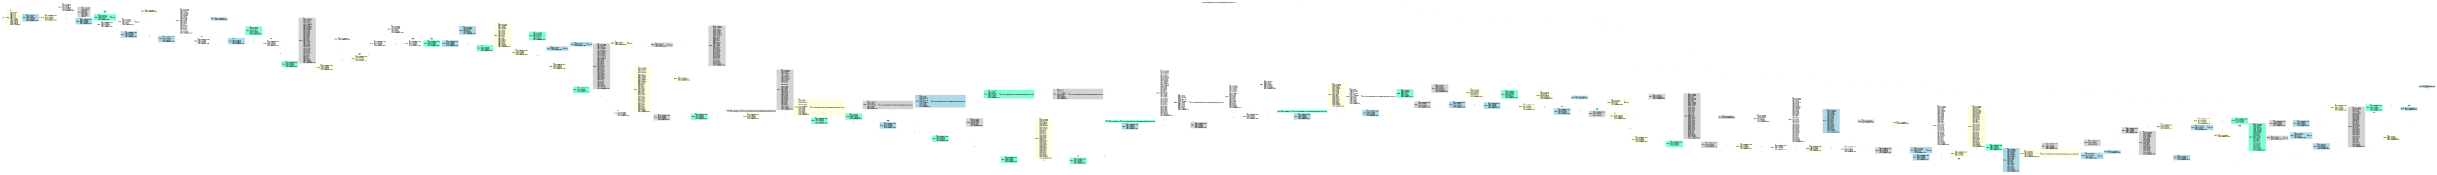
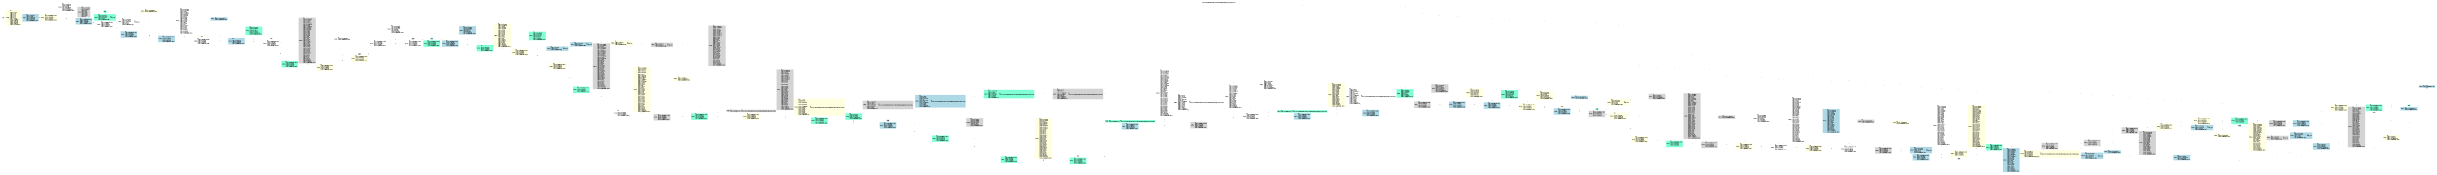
(2257, 137) -> (2257, 137)
